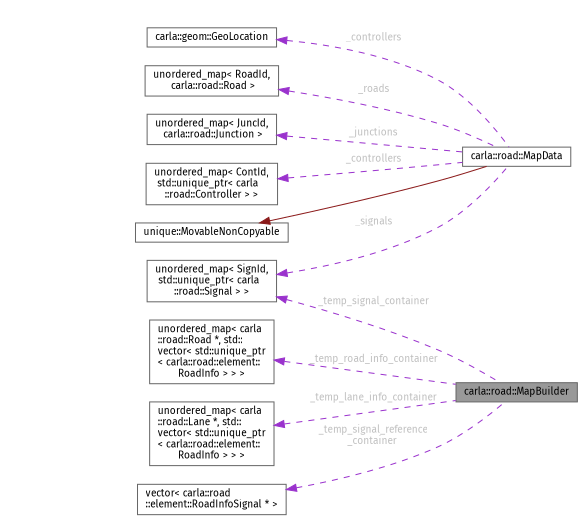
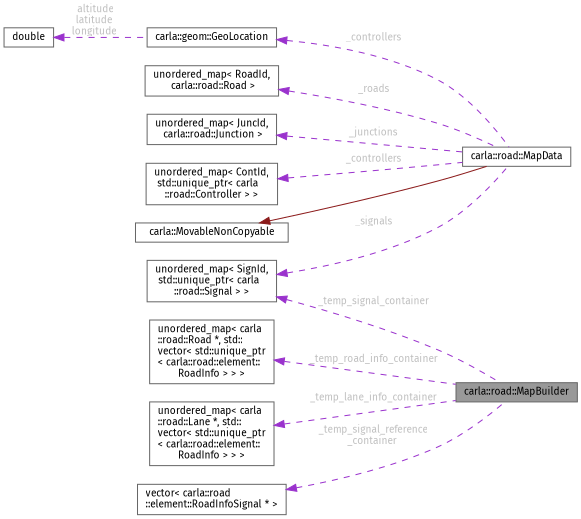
none -> (29, 37)
(212, 233) -> (212, 233)
